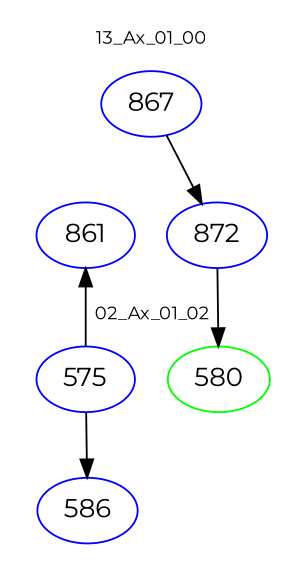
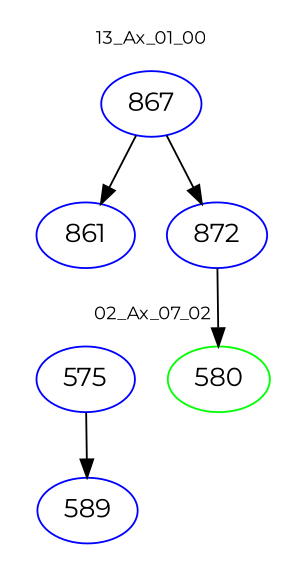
(153, 315) -> (153, 315)
(86, 317) -> (123, 161)
(88, 511) -> (88, 511)
